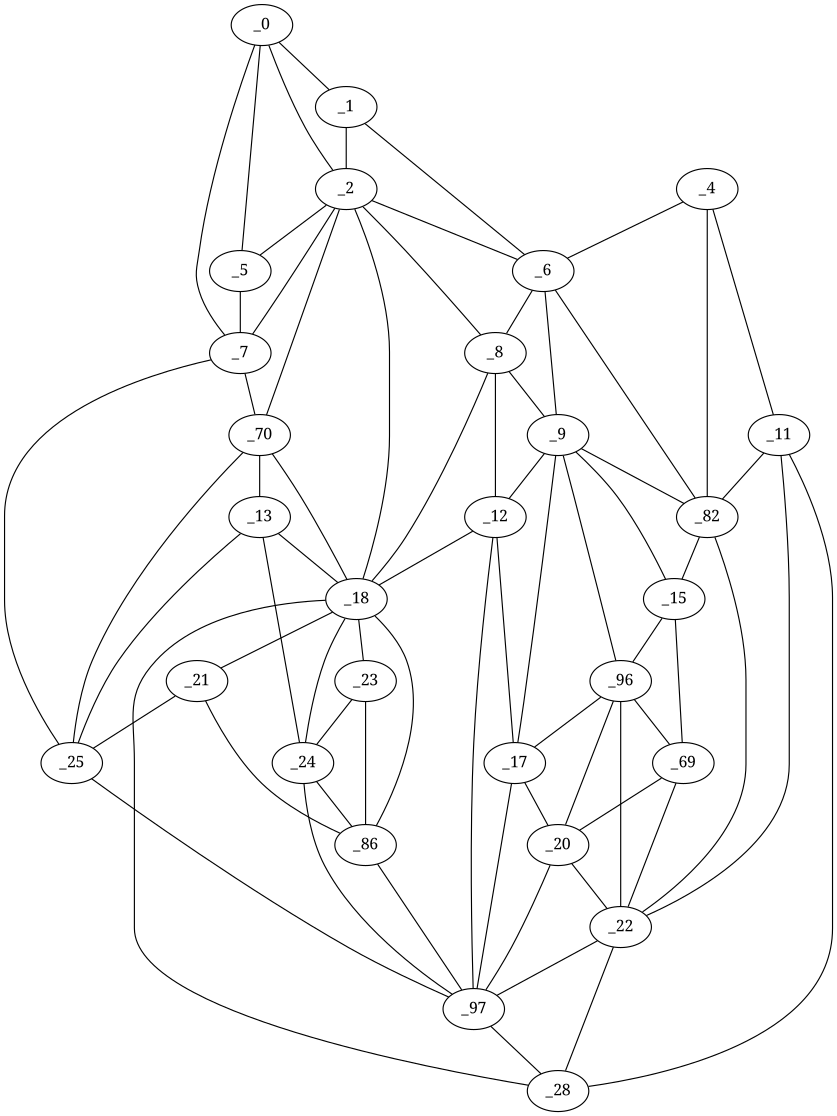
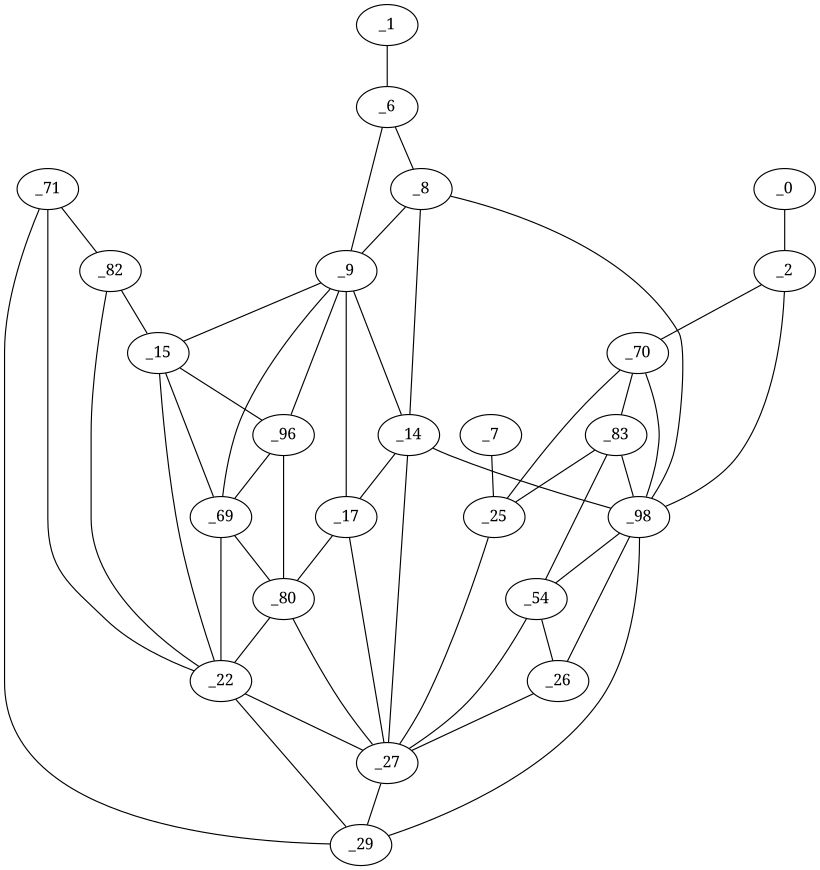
(304, 66) -> none
(346, 148) -> none
(707, 189) -> none
(210, 191) -> none
(445, 230) -> none
(423, 270) -> none
(240, 271) -> none
(294, 272) -> none
(250, 394) -> none
(625, 394) -> none
(779, 435) -> (48, 189)
(633, 476) -> (259, 384)
(260, 517) -> (616, 435)
(495, 517) -> (409, 435)
(356, 599) -> (639, 517)
(197, 681) -> none
(366, 681) -> none
(568, 722) -> none
(303, 763) -> (536, 599)
(621, 794) -> (177, 519)
(366, 845) -> (558, 681)
(558, 845) -> (284, 599)
(474, 1009) -> (387, 763)
(558, 1091) -> (361, 845)
